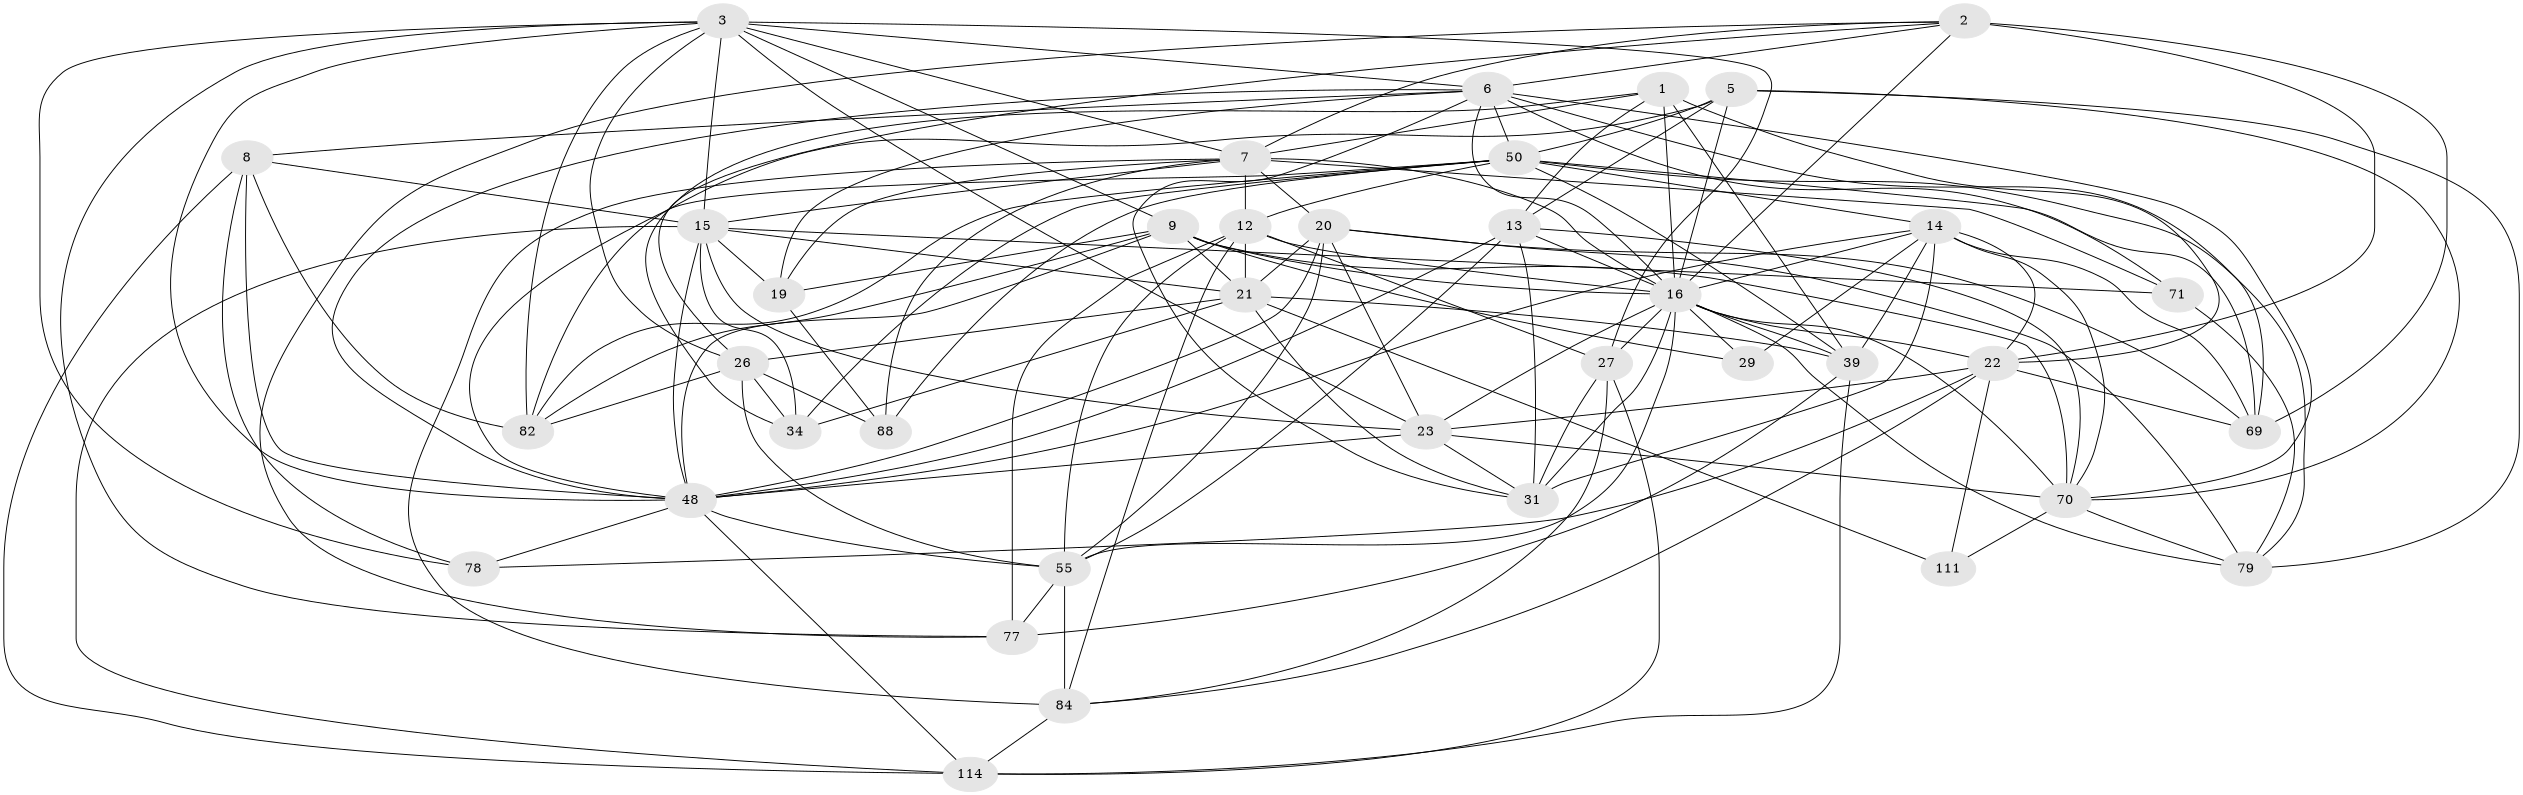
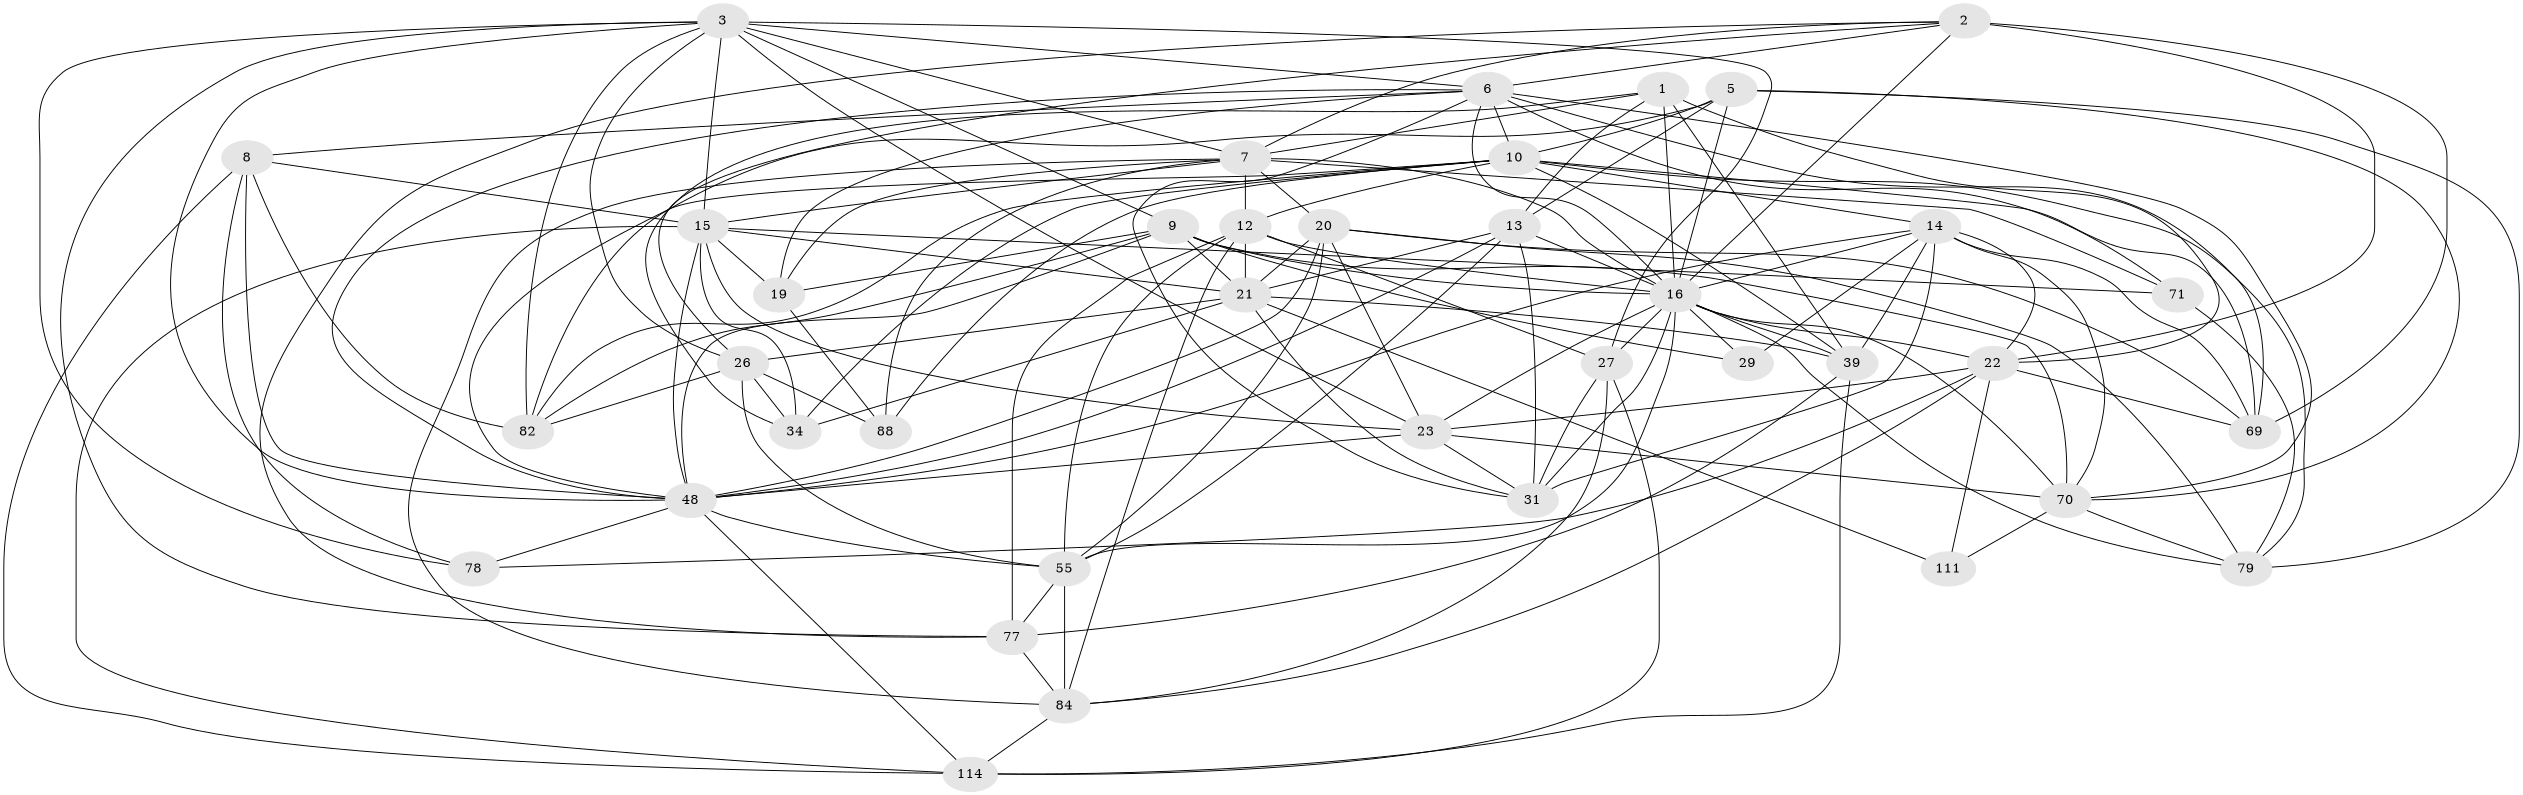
(1515, 158) -> (1515, 158)
(1861, 269) -> (1413, 252)
none -> (1038, 672)
